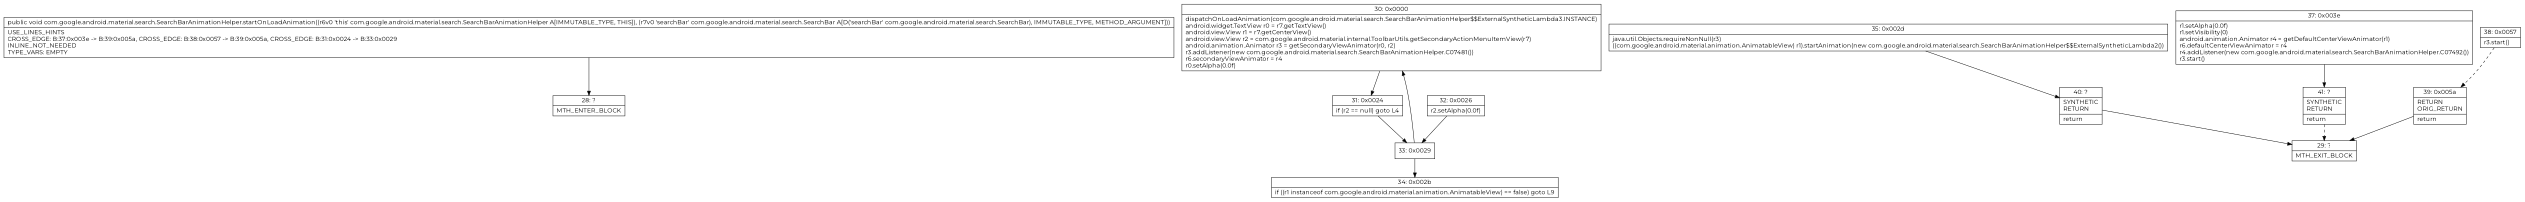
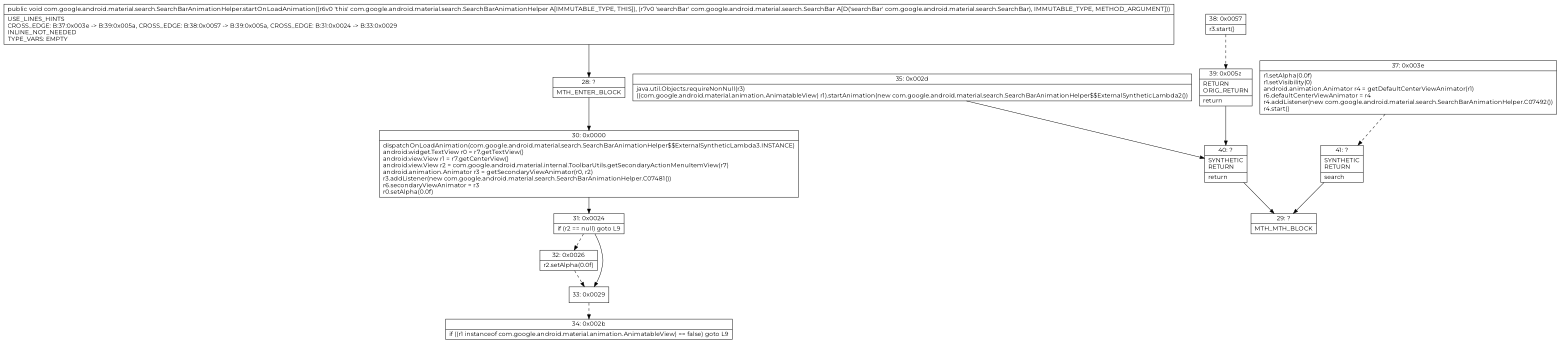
(1234, 59) -> (431, 185)
(2192, 59) -> (1277, 109)
(2324, 73) -> (1373, 128)
(1410, 109) -> (589, 112)
(1368, 111) -> (589, 229)
(2317, 119) -> (1334, 177)
(1436, 128) -> (578, 277)
(2384, 128) -> (1226, 124)
(2324, 130) -> (1310, 196)
(2324, 156) -> (1284, 229)
(1415, 166) -> (589, 309)
none -> (580, 240)
